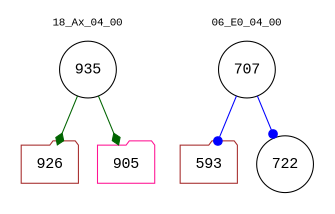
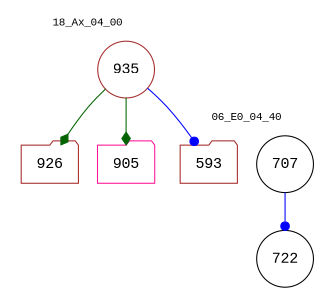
(247, 23) -> (247, 117)
(88, 70) -> (126, 70)
(228, 116) -> (179, 120)
